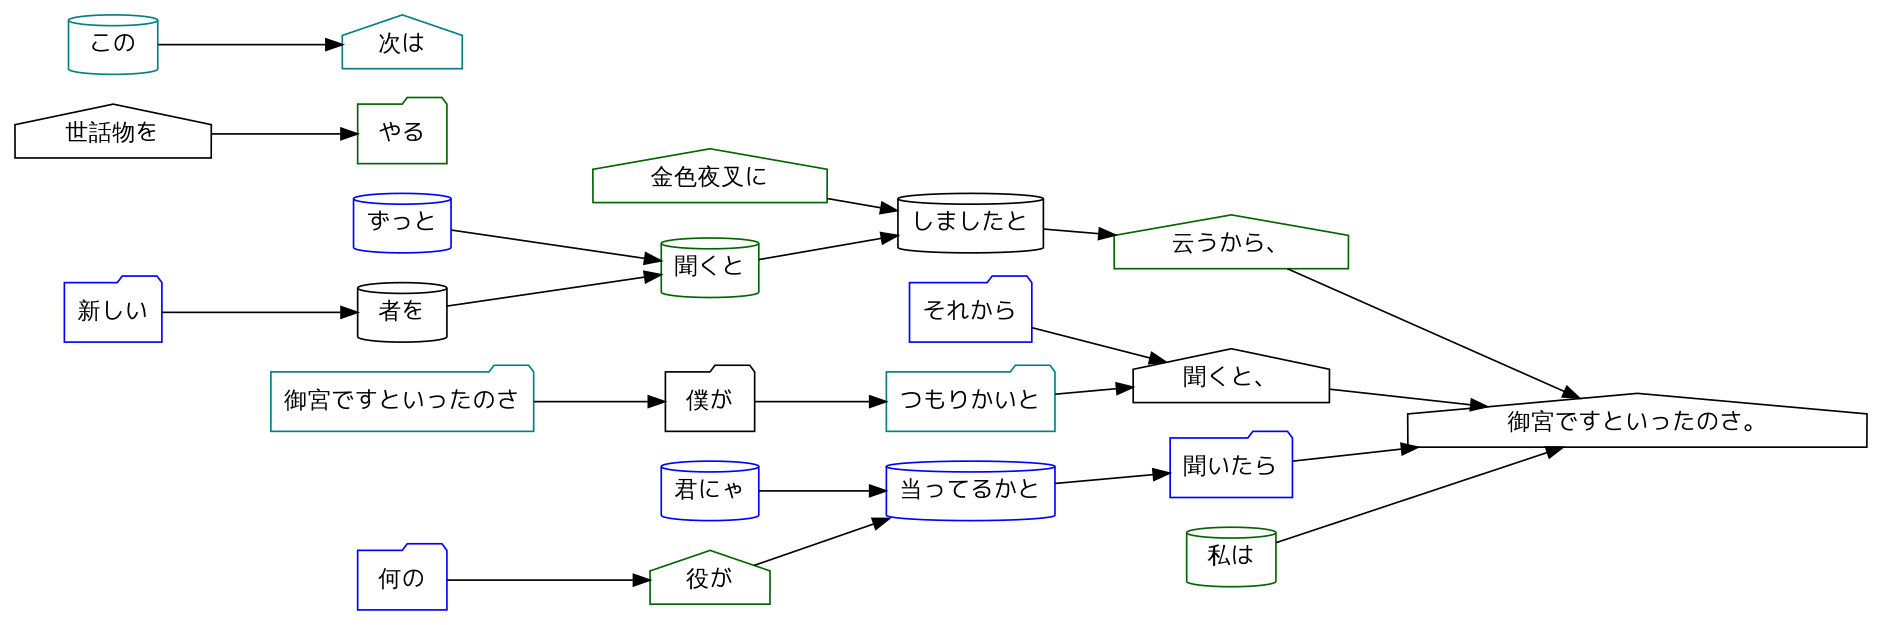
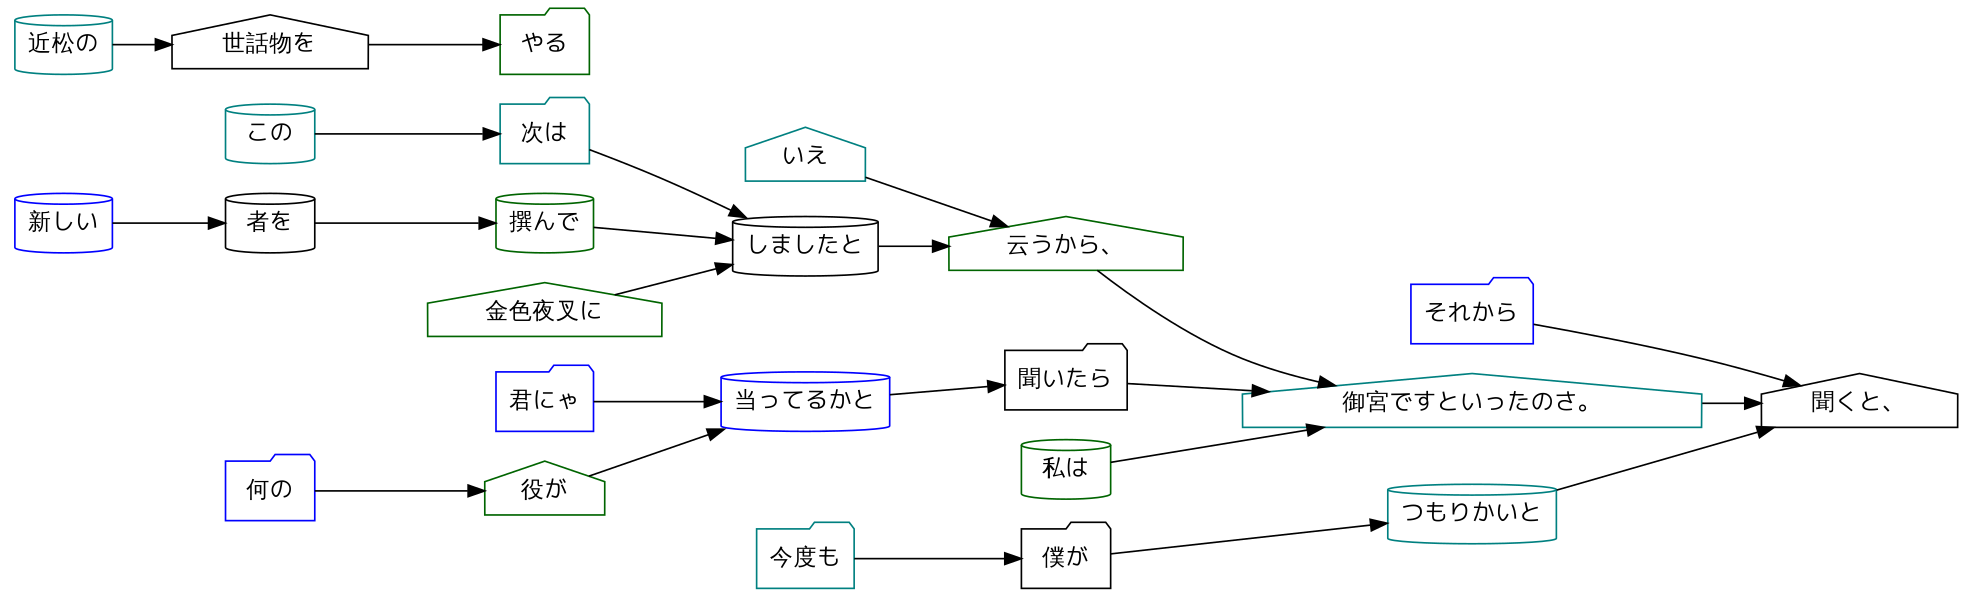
none -> (64, 45)
(402, 45) -> (545, 134)
none -> (805, 157)
none -> (661, 178)
(402, 223) -> none
(710, 268) -> (545, 223)
(113, 312) -> (64, 223)
(1400, 397) -> (1723, 403)
(402, 402) -> (805, 559)
(971, 402) -> (1472, 514)
(1637, 423) -> (1472, 403)
(1231, 468) -> (1066, 380)
(710, 491) -> (545, 402)
